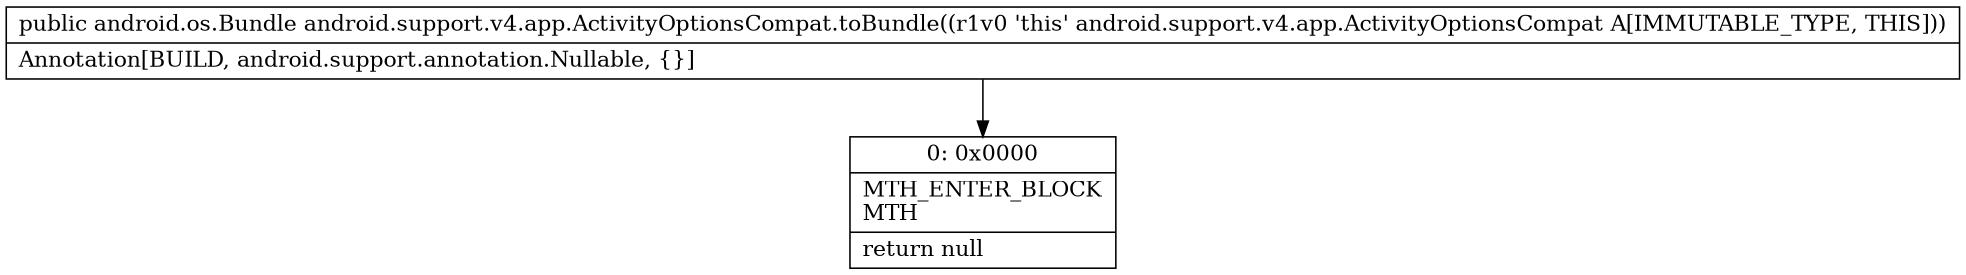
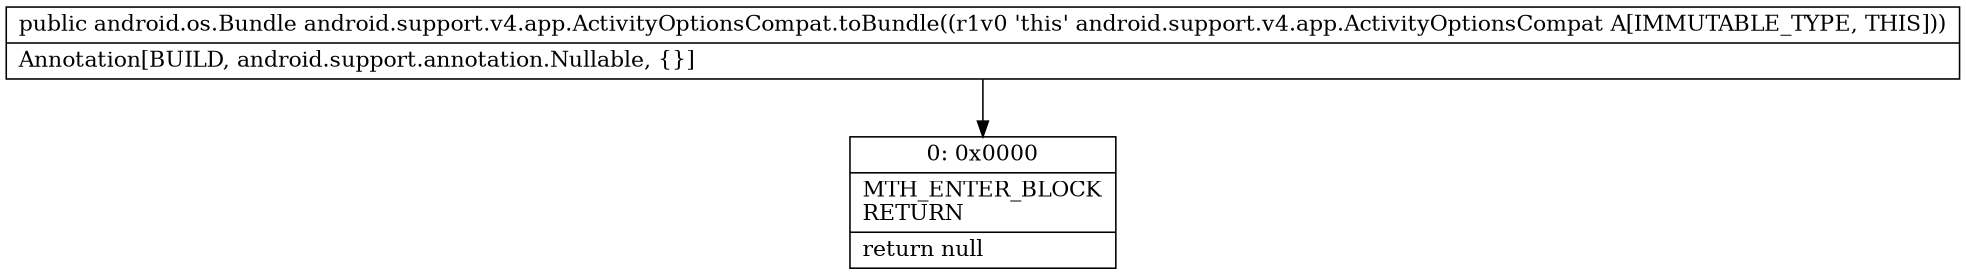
(891, 213) -> (913, 213)
